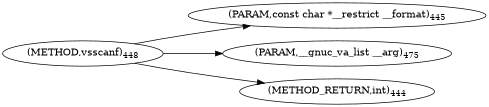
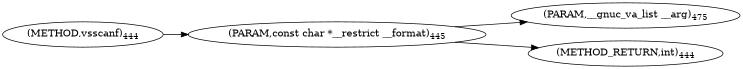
(131, 52) -> (131, 33)
(189, 54) -> (487, 25)
(196, 74) -> (493, 45)
